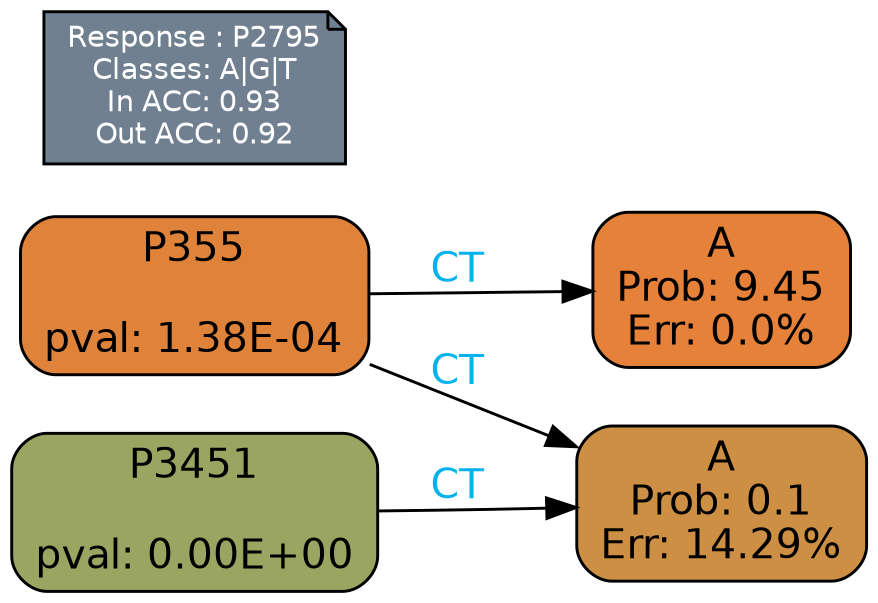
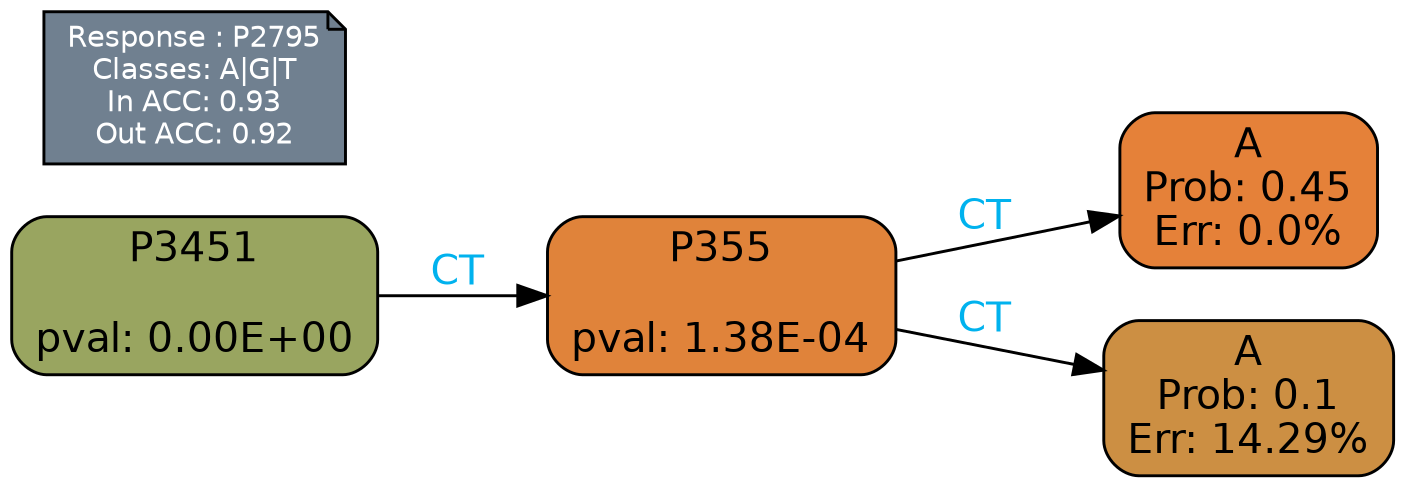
(722, 290) -> (1249, 190)
(462, 510) -> (448, 296)
